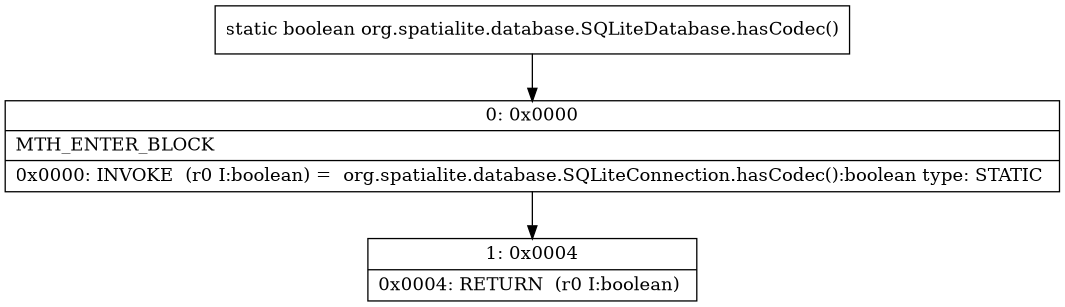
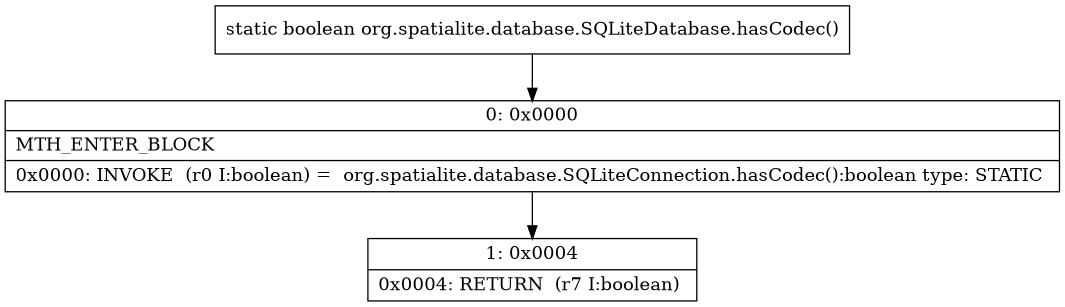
(532, 285) -> (532, 285)
